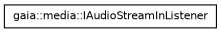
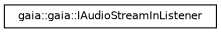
(110, 16) -> (110, 16)
